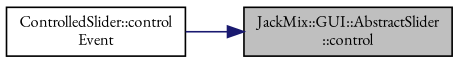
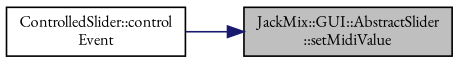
(348, 32) -> (348, 32)
